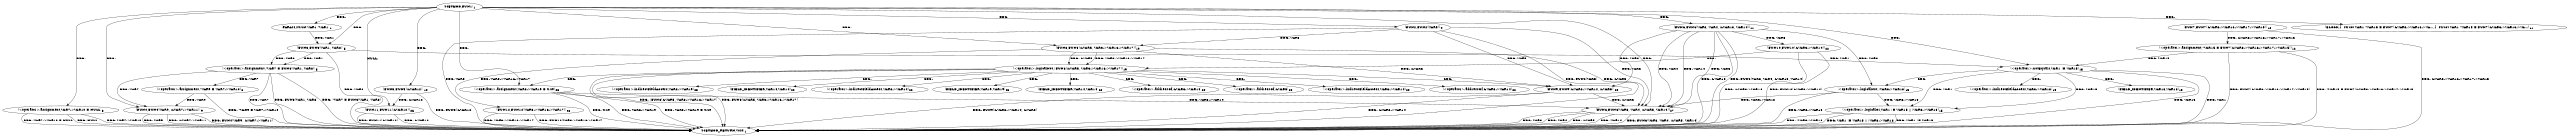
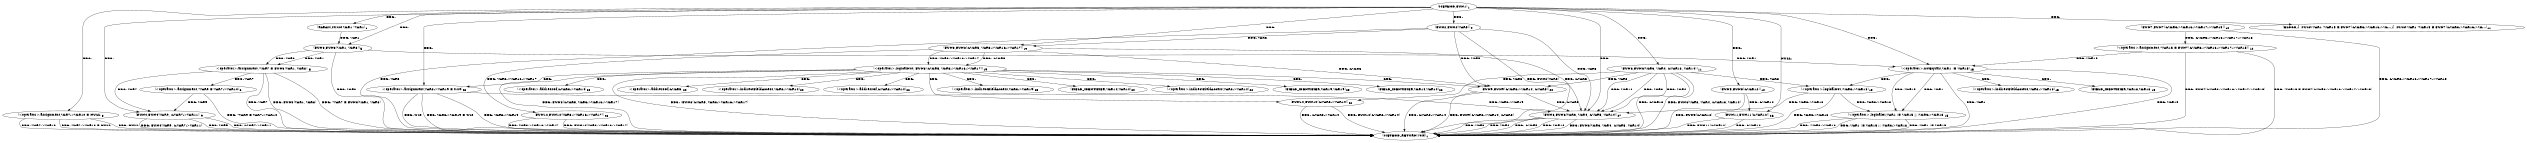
(1459, 65) -> (1095, 100)
